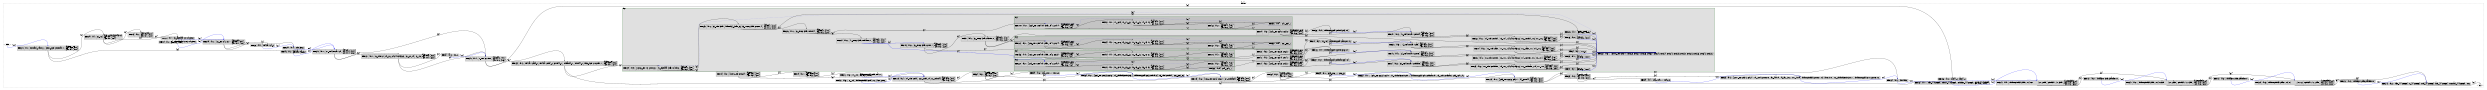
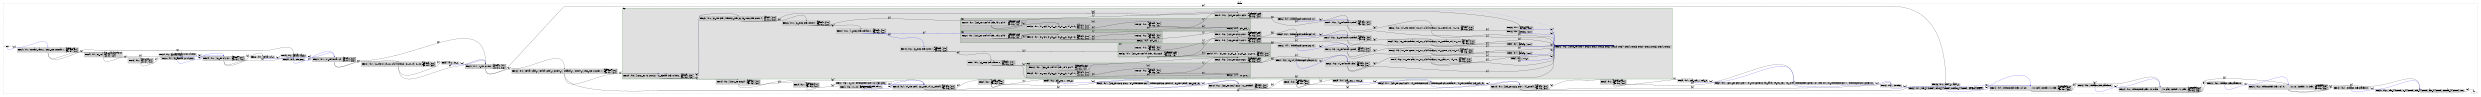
(1088, 43) -> none
(1176, 56) -> none
(1134, 63) -> none
